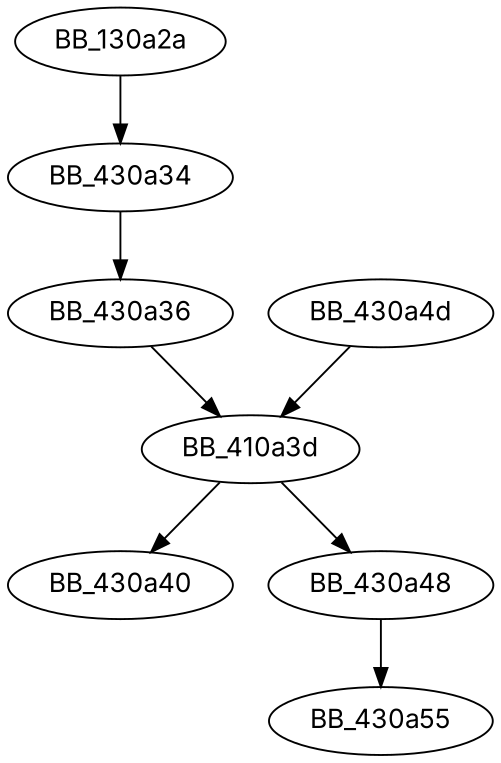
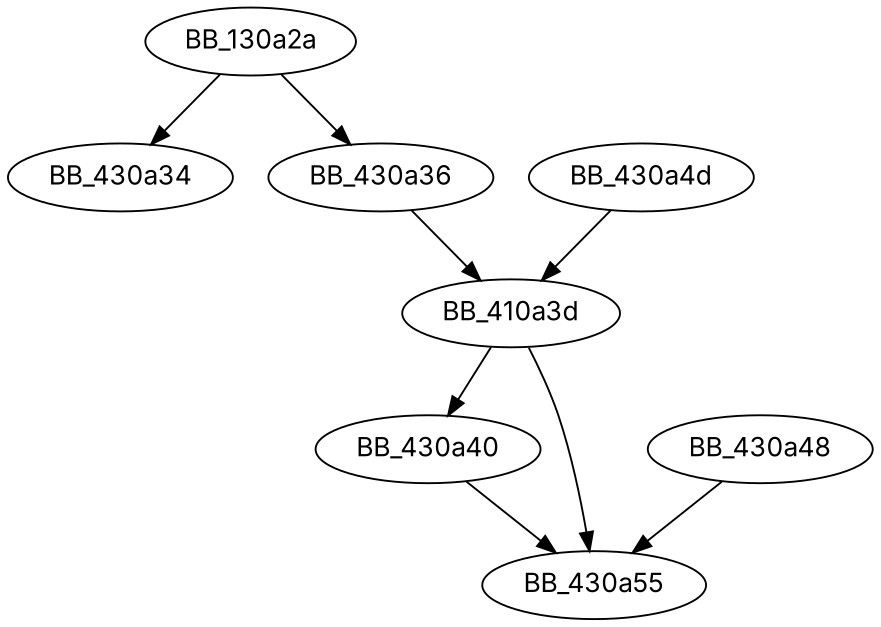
(120, 236) -> (309, 103)
(309, 511) -> (565, 438)
none -> (504, 511)
